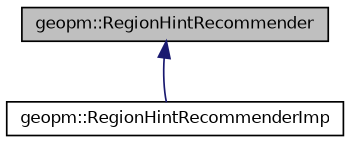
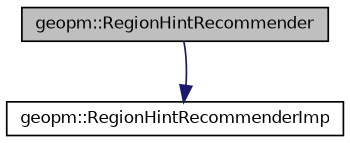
(164, 80) -> (186, 63)
